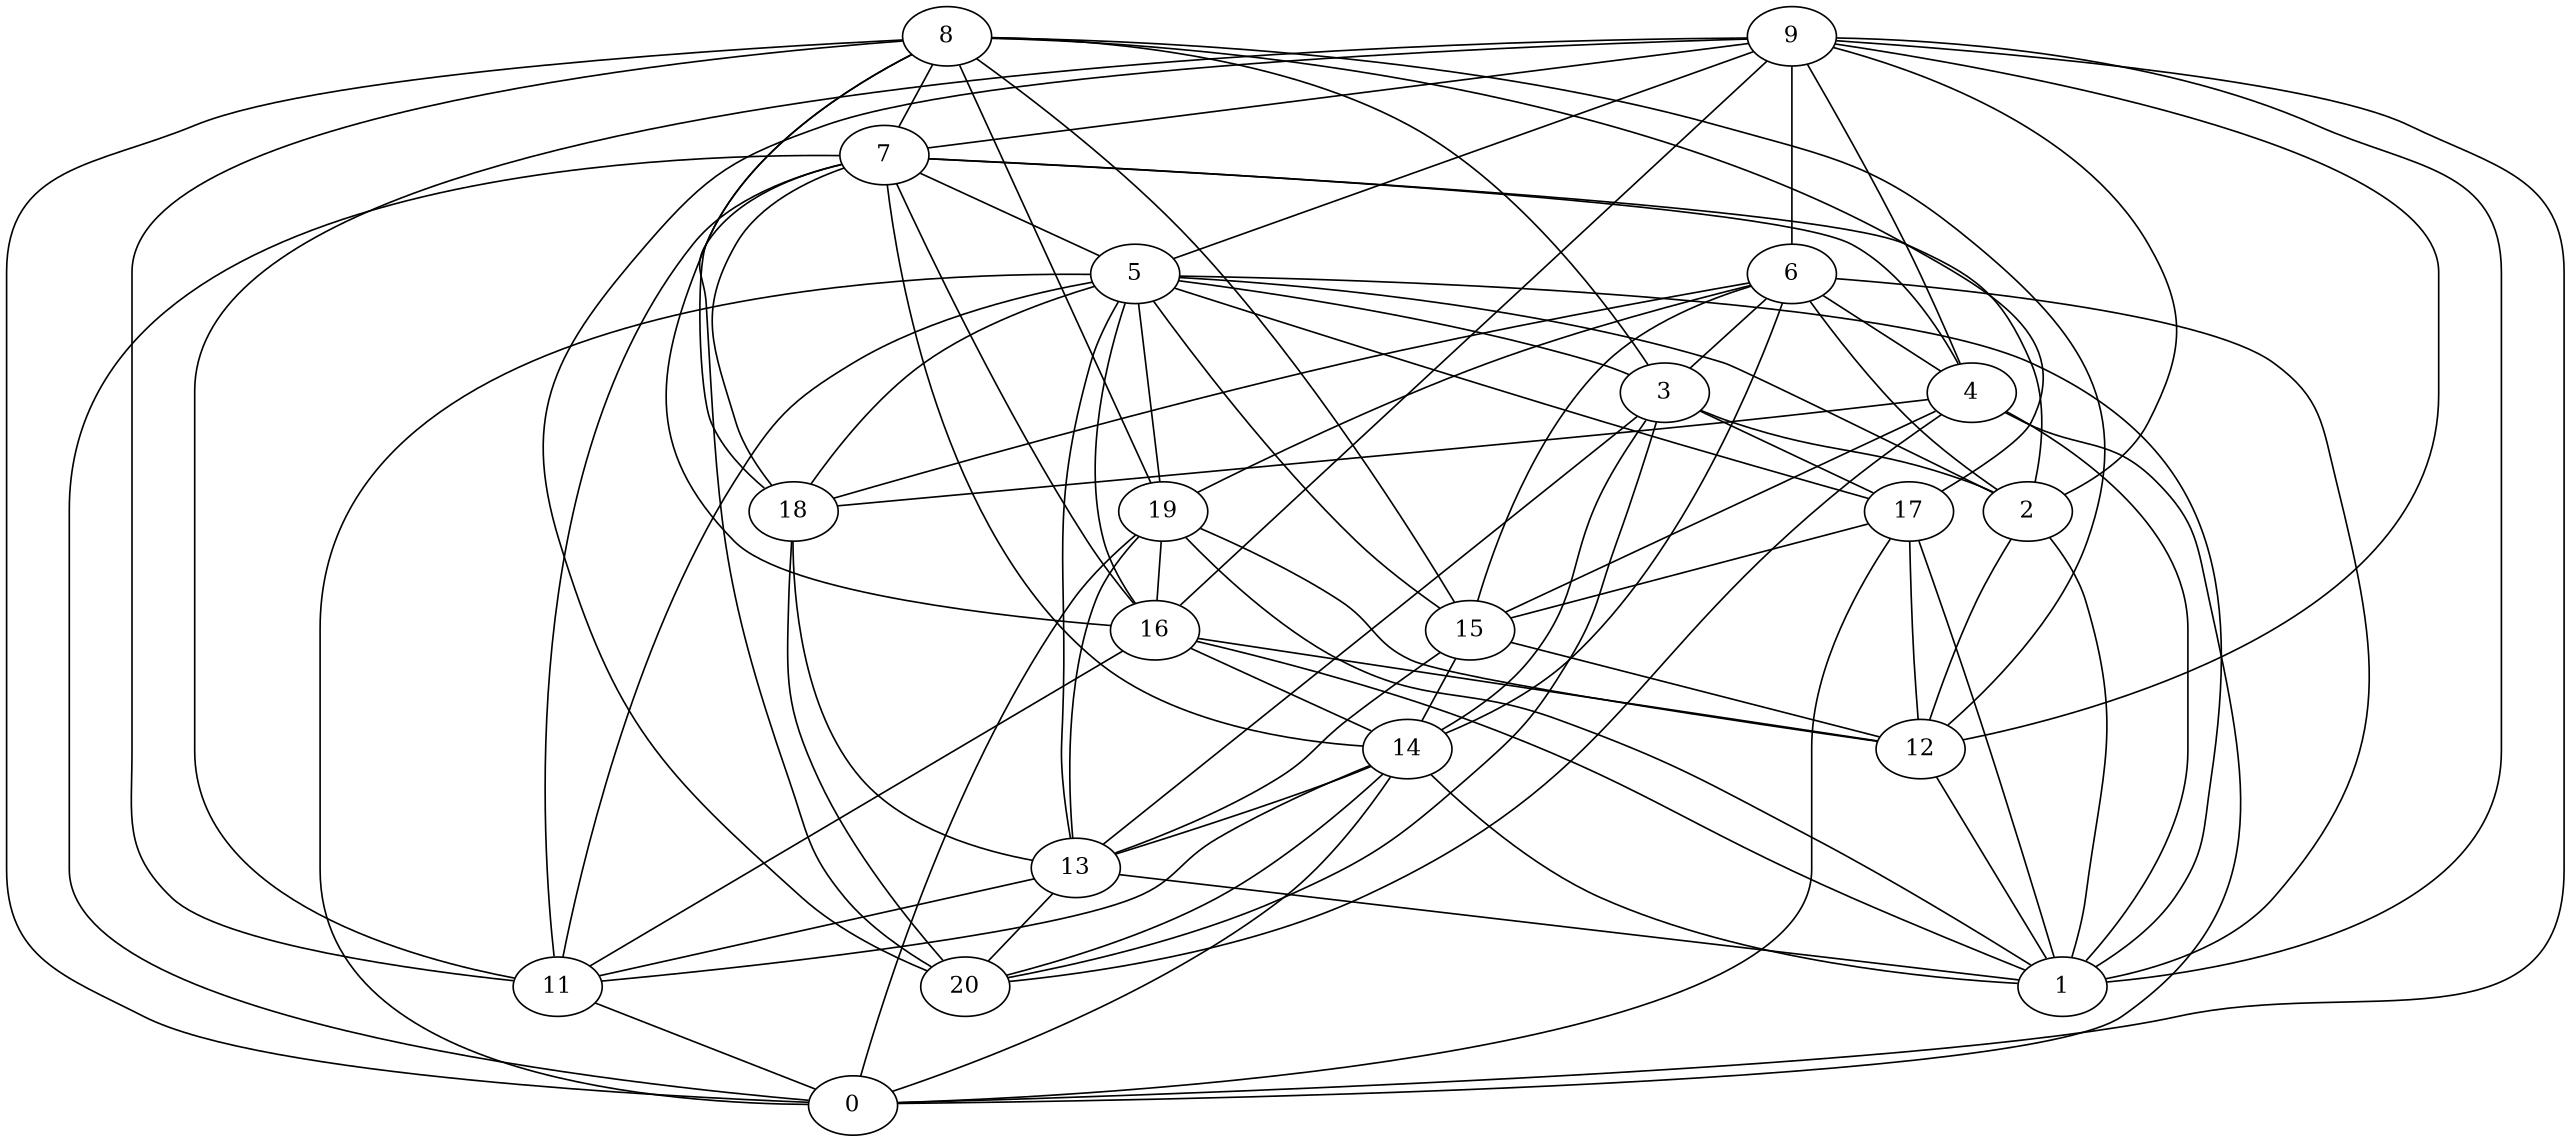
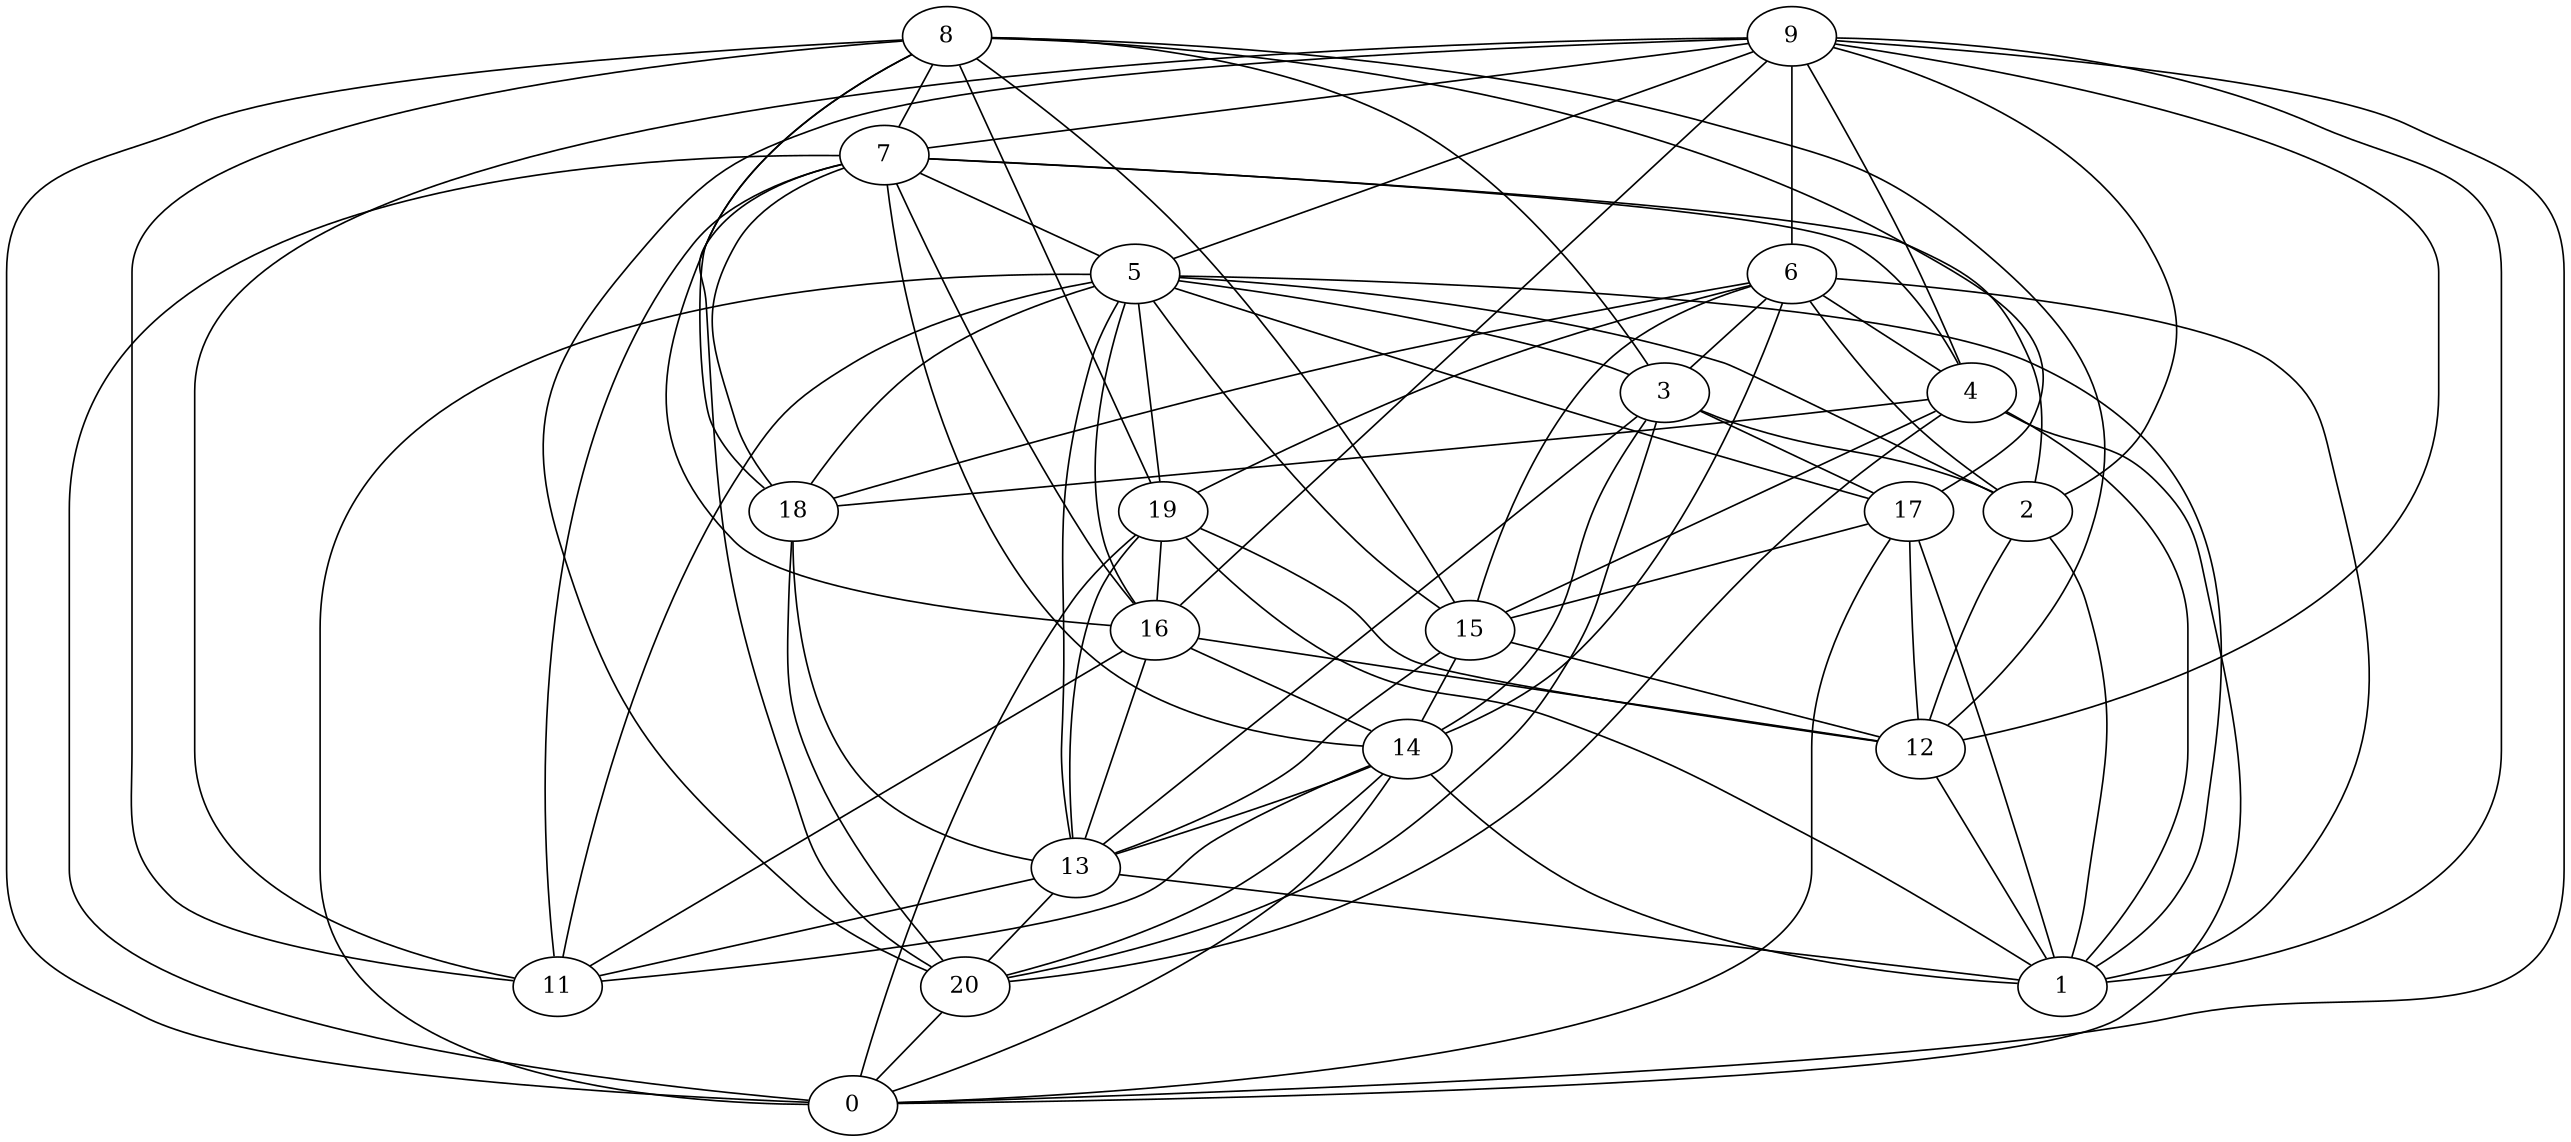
(1619, 784) -> (1115, 749)
(705, 1046) -> (909, 1046)
